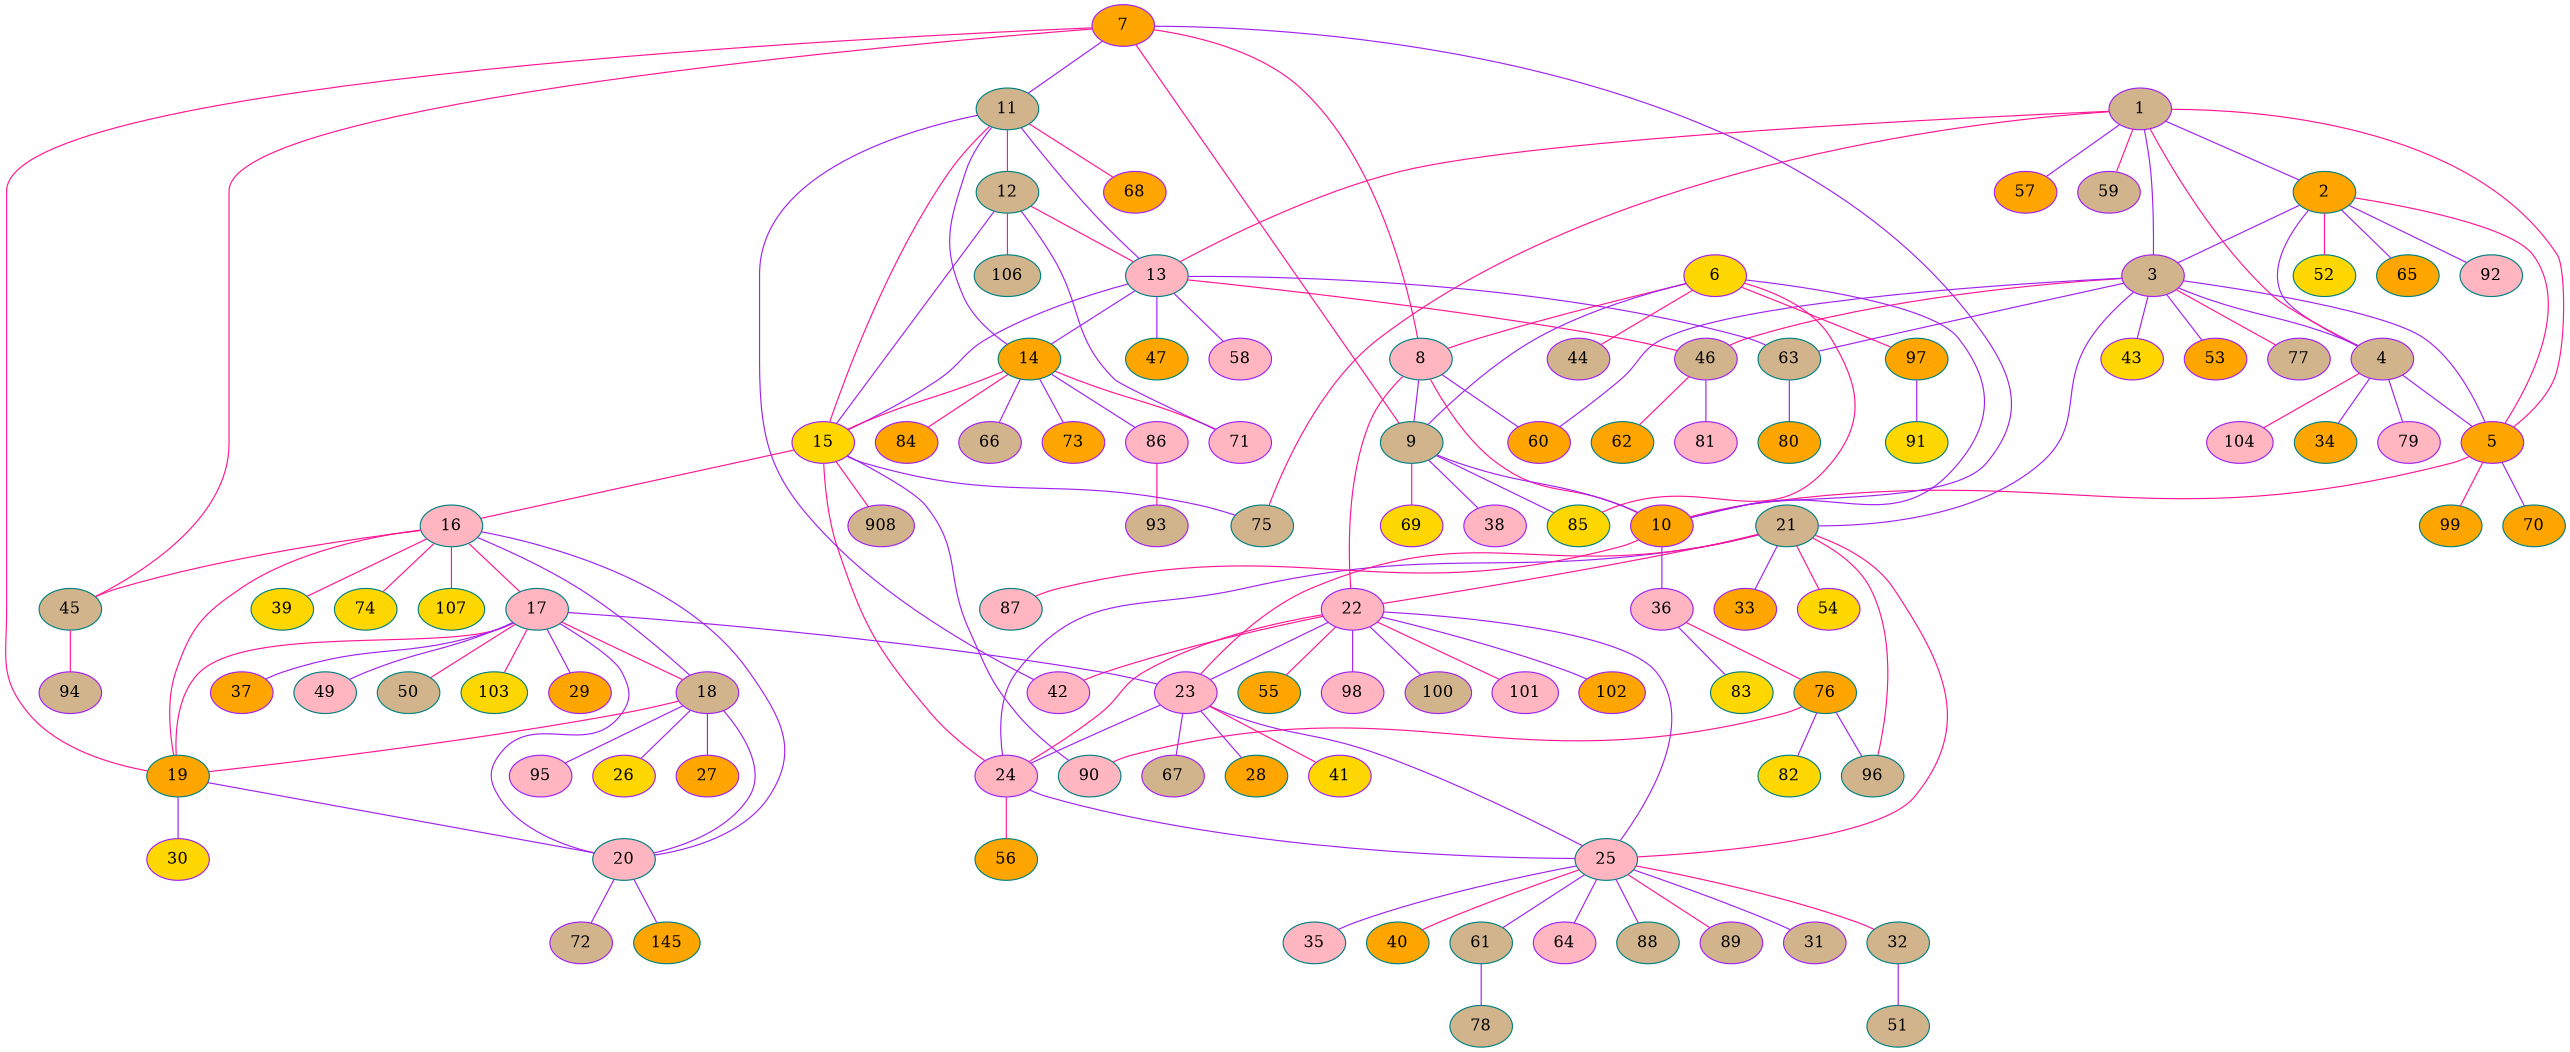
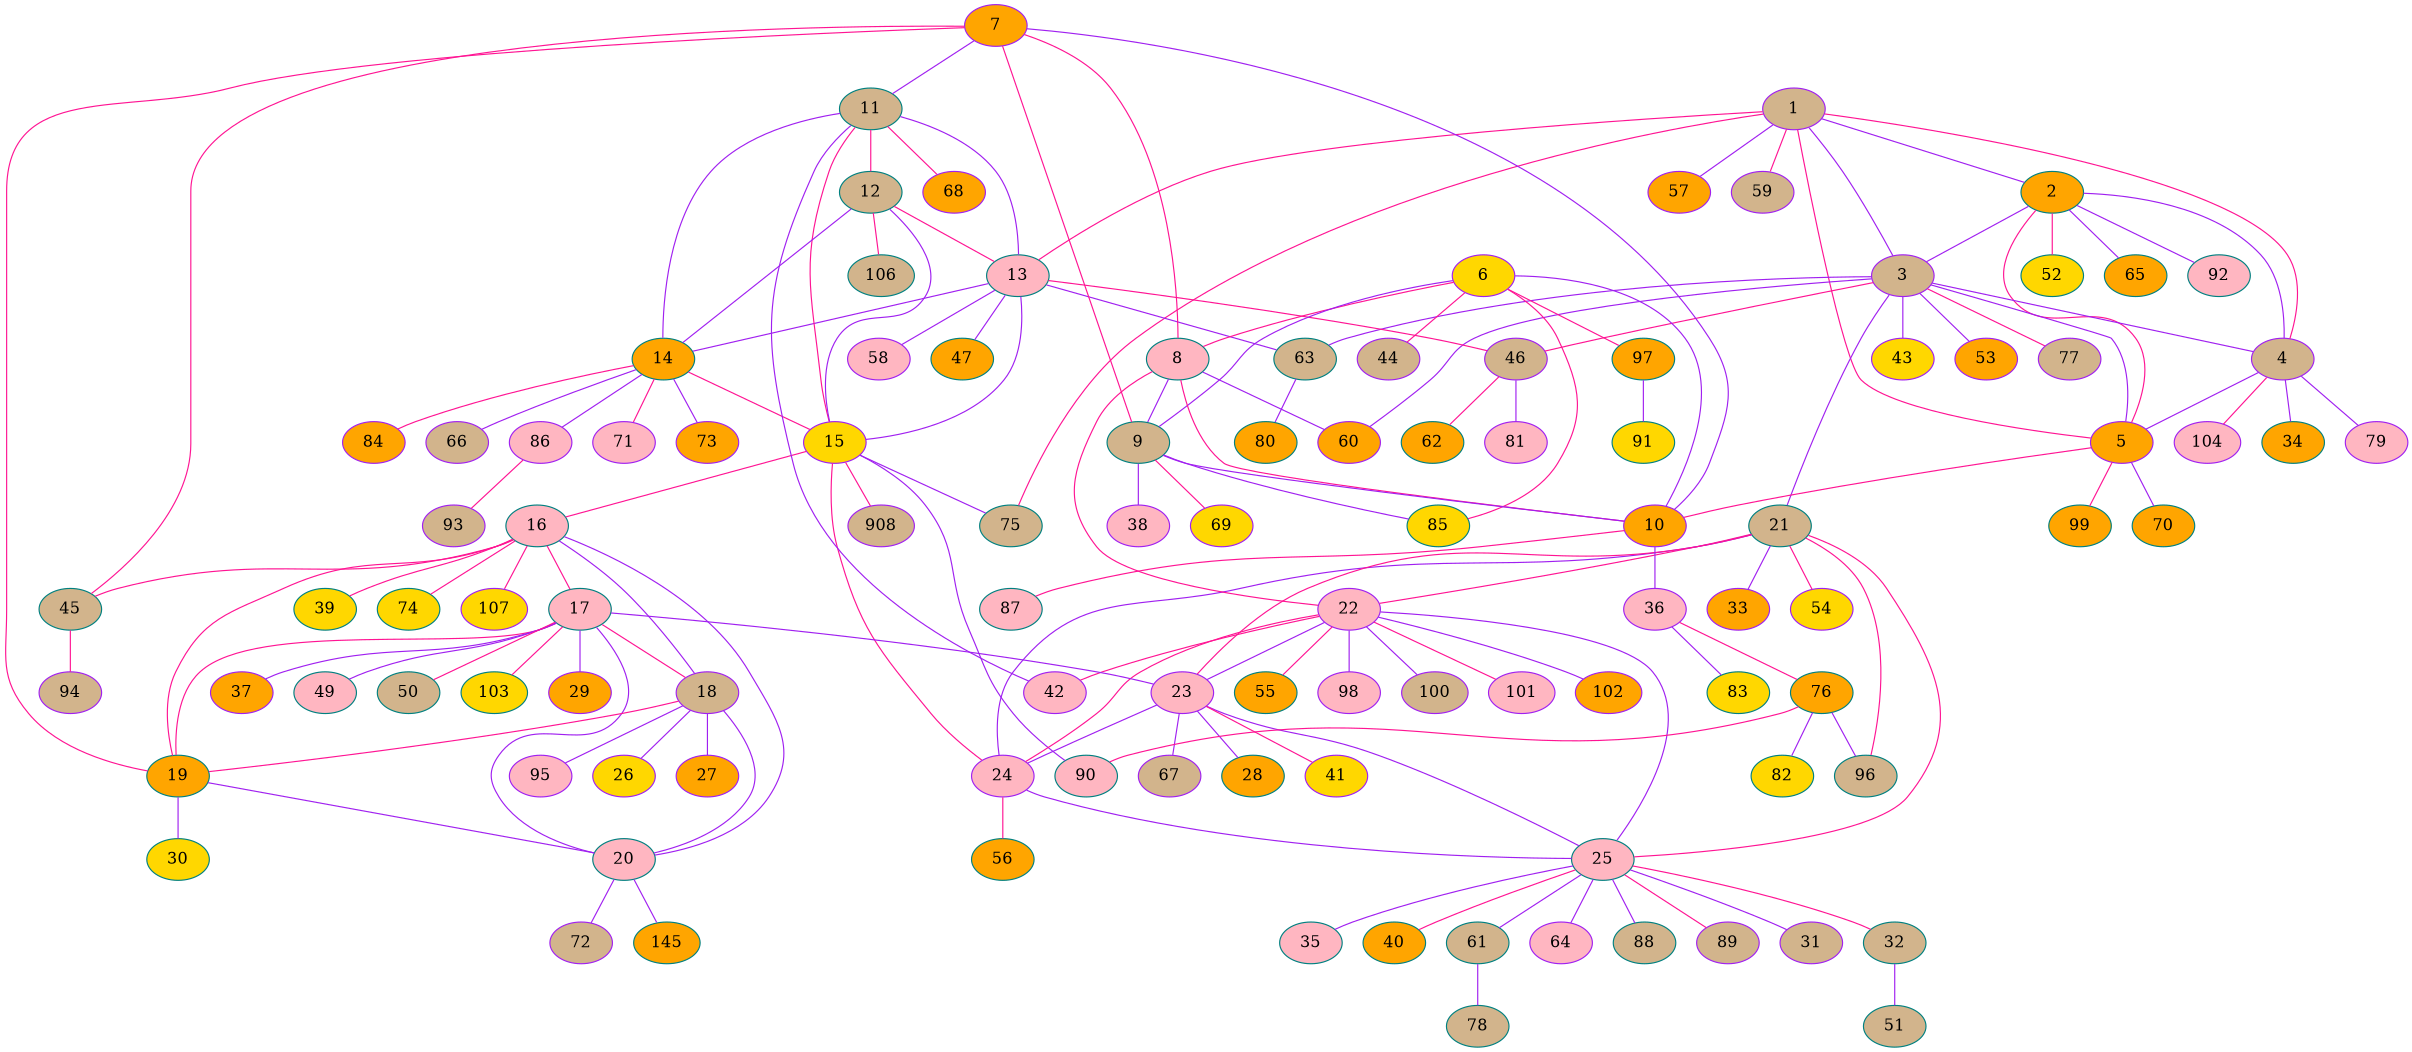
(1090, 347) -> (767, 276)
(451, 609) -> (494, 609)
(178, 859) -> (178, 859)
